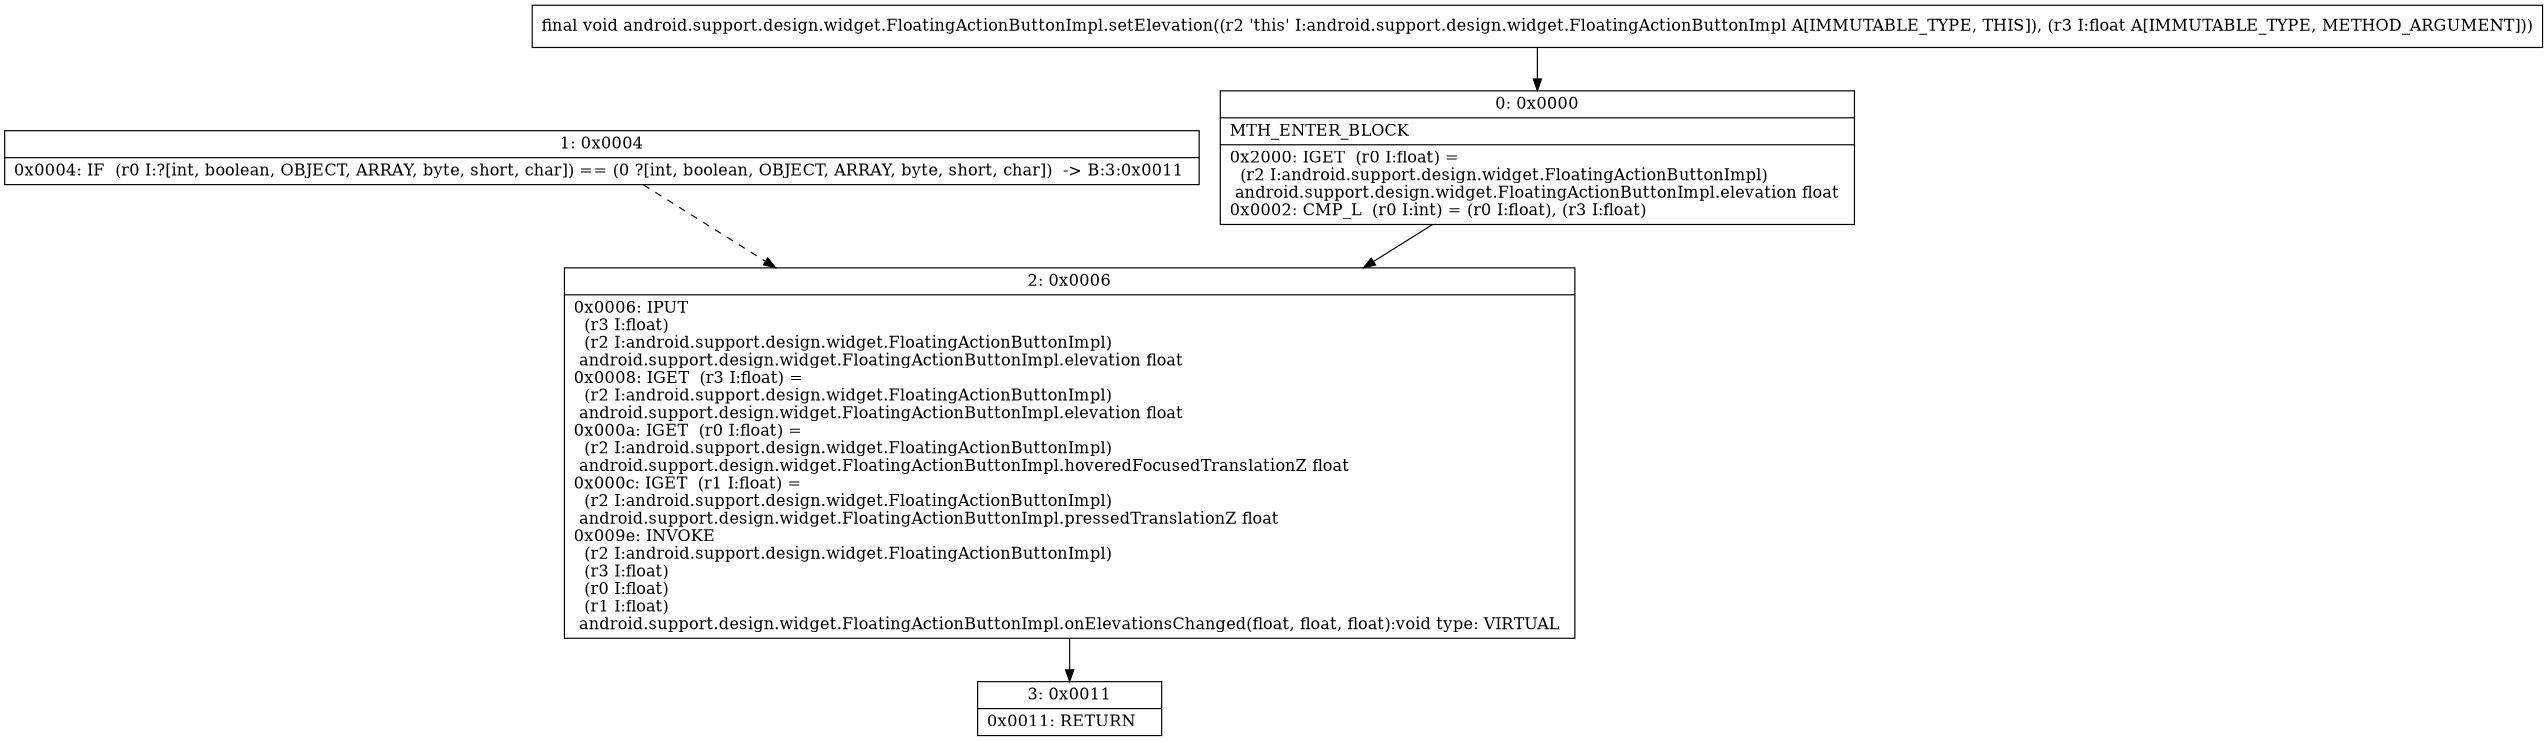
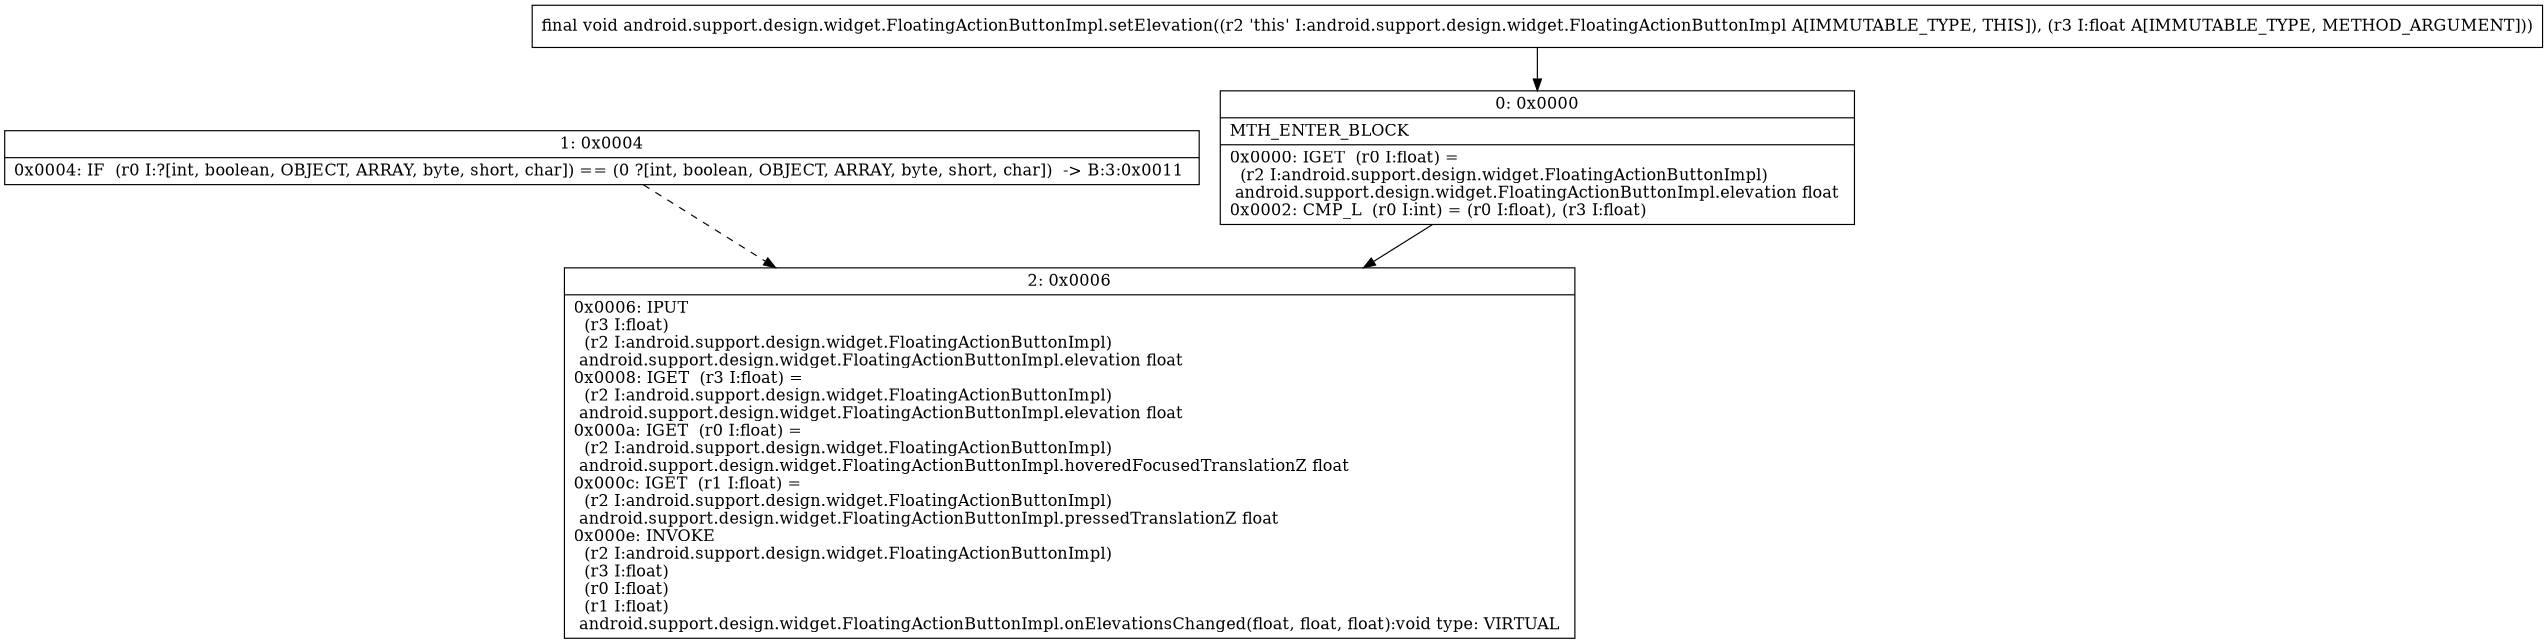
(1347, 158) -> (1347, 158)
(650, 536) -> (650, 536)
(1070, 709) -> none
